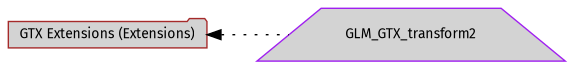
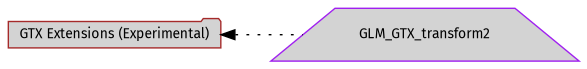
(108, 35) -> (115, 35)
